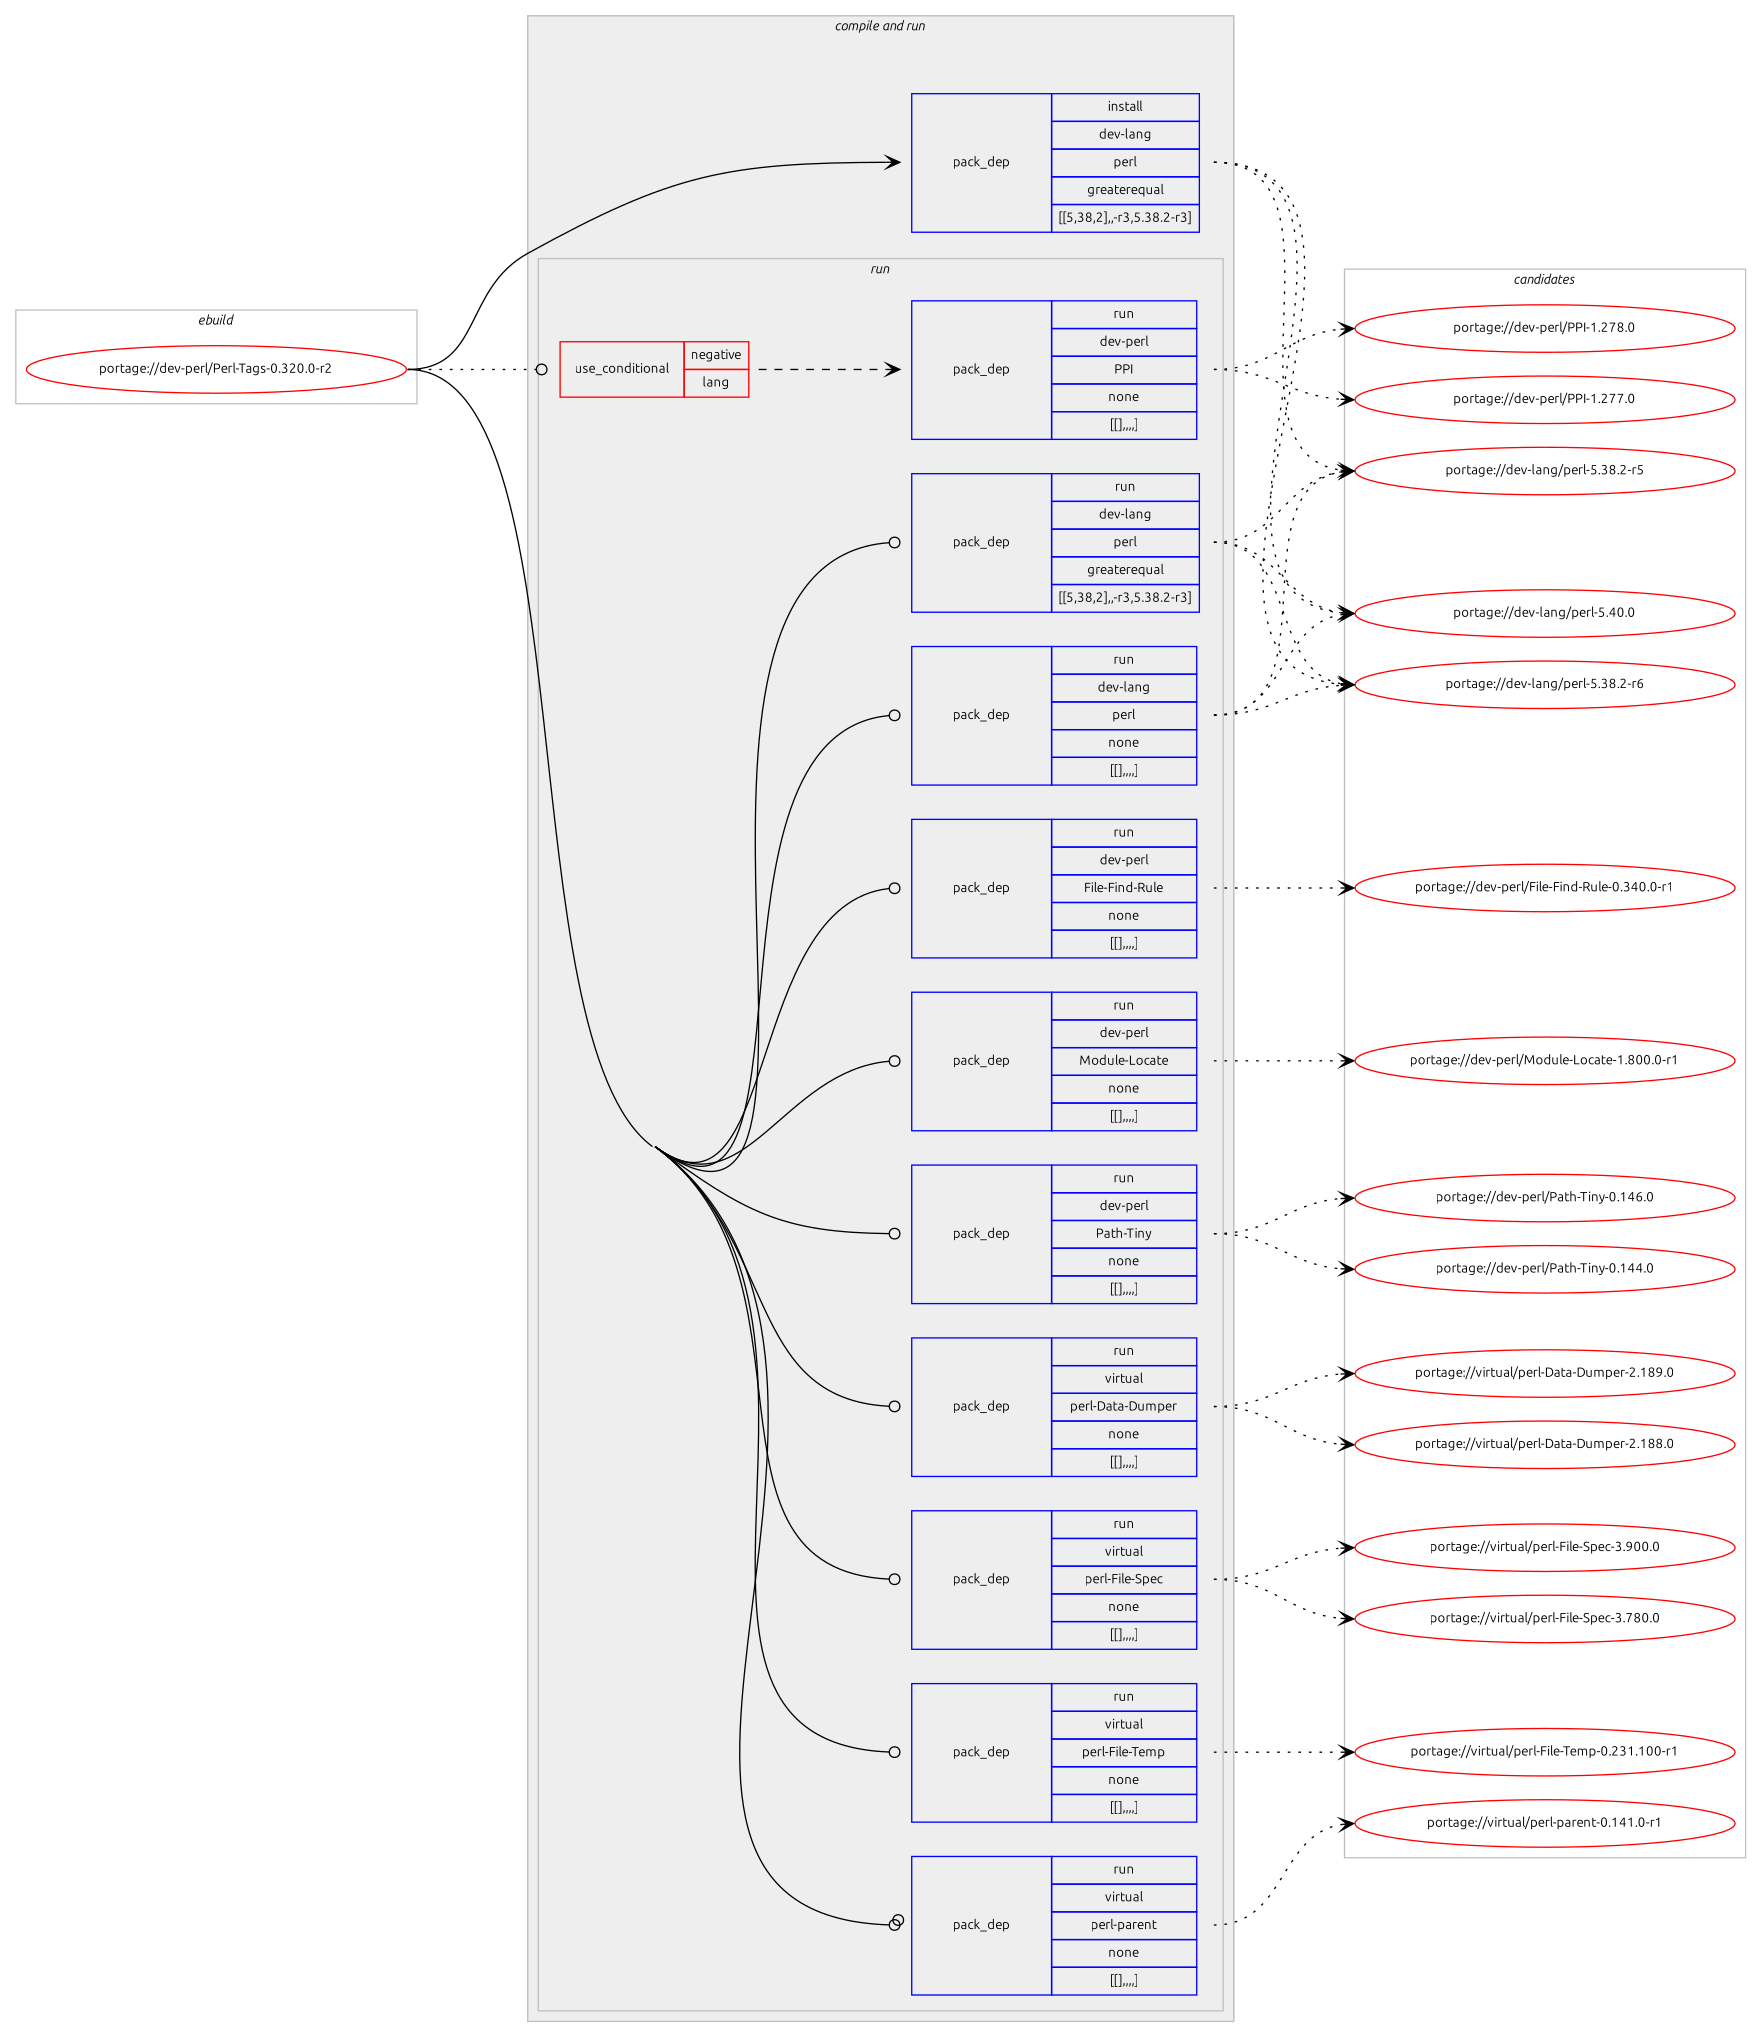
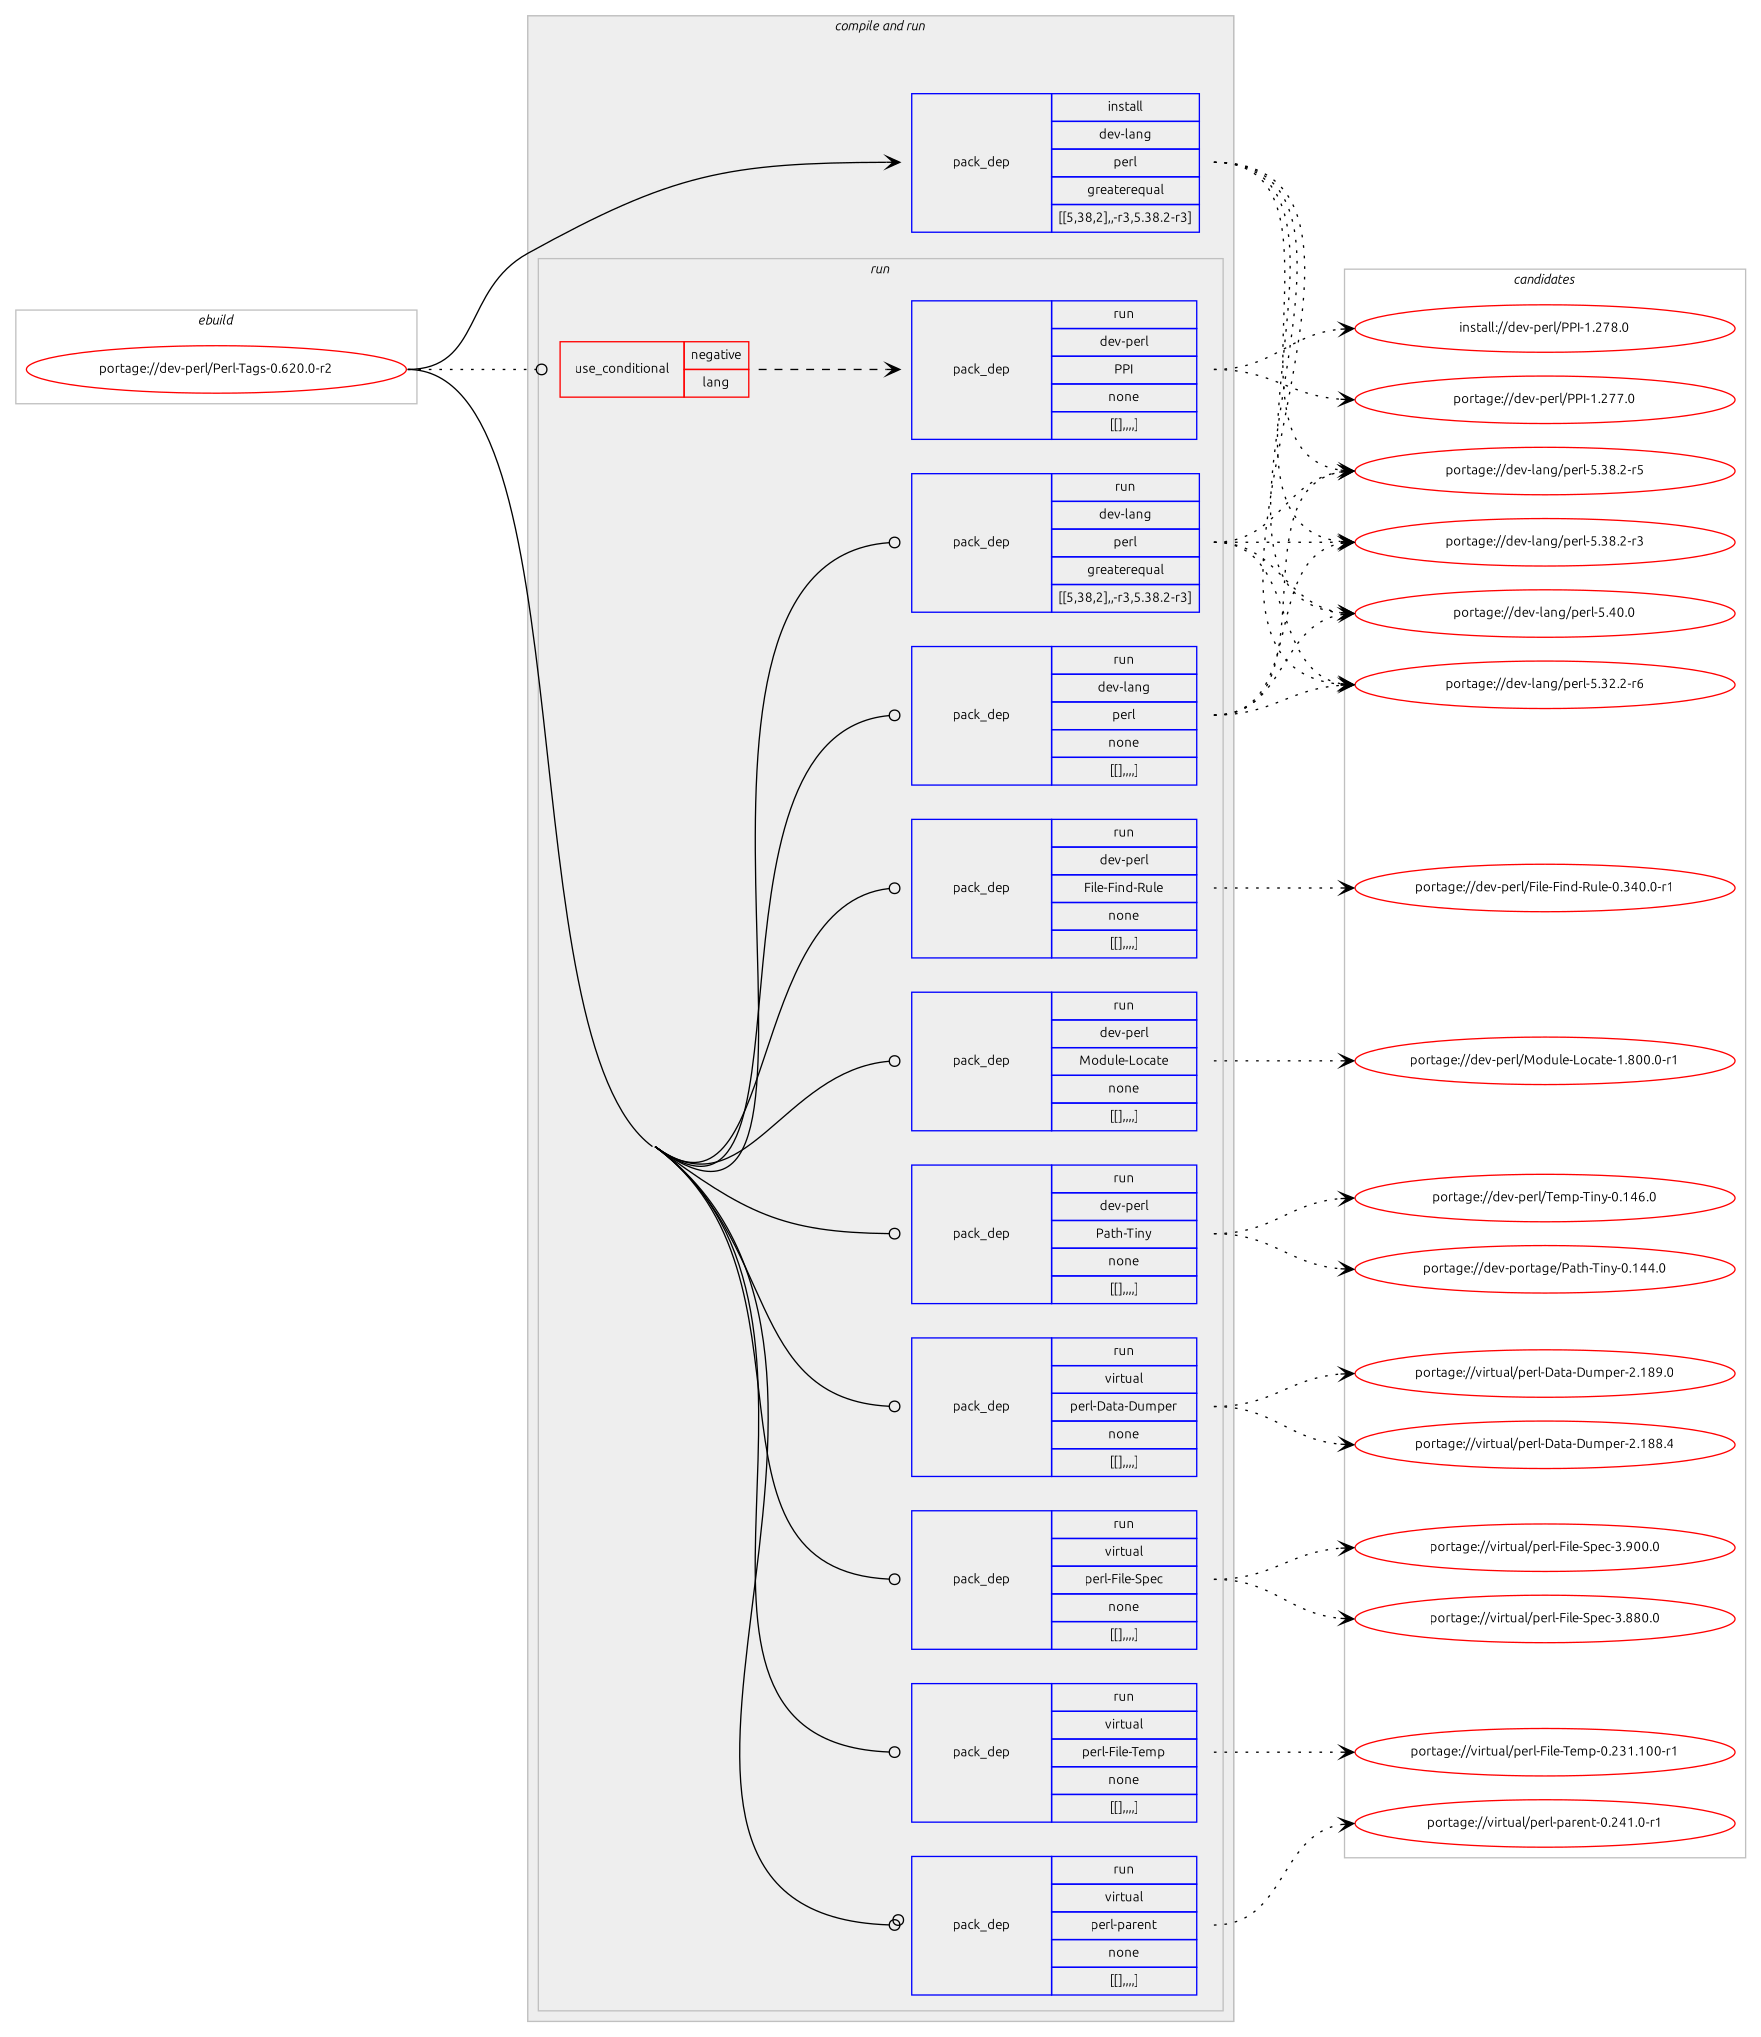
(1545, 329) -> (1545, 329)
(216, 369) -> (216, 369)
none -> (1545, 542)
(1545, 685) -> (1545, 685)
(1545, 1198) -> (1545, 1198)
(1545, 1269) -> (1545, 1269)
(1545, 1445) -> (1545, 1445)
(1545, 1619) -> (1545, 1619)
(1545, 1823) -> (1545, 1823)
